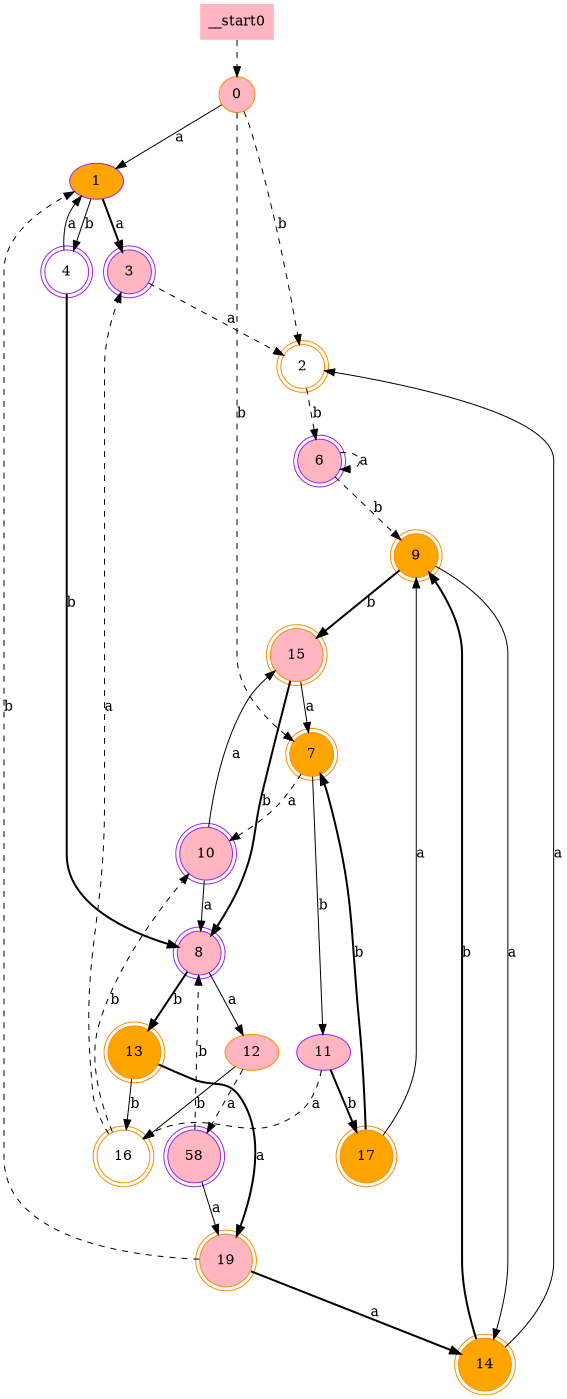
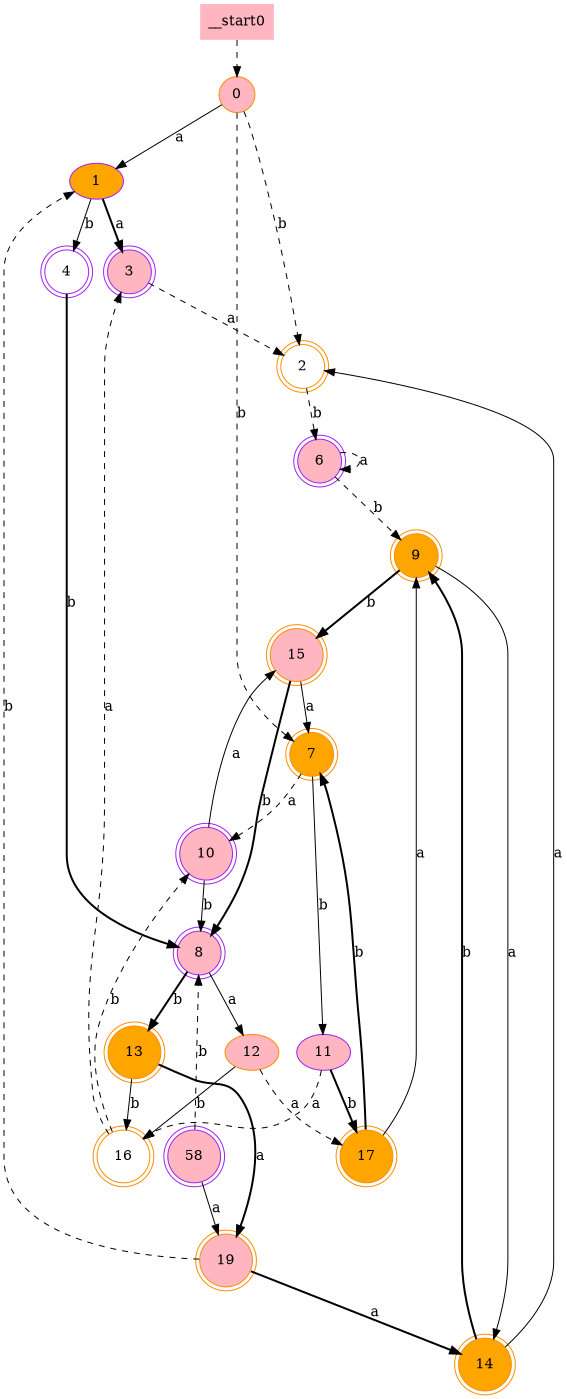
(65, 226) -> none
(208, 906) -> (208, 906)
(228, 1097) -> (288, 1110)
